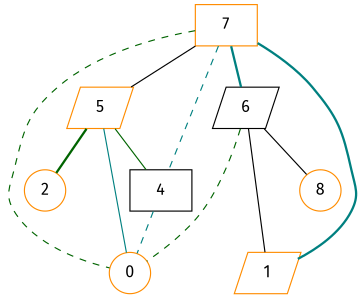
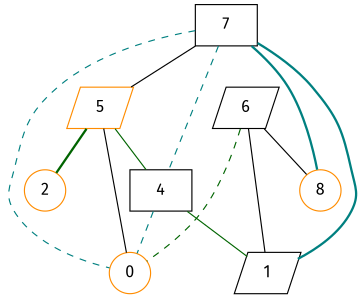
(226, 25) -> (226, 25)
(236, 67) -> (296, 102)
(26, 127) -> (26, 127)
(115, 191) -> (115, 191)
none -> (217, 234)
(268, 273) -> (268, 273)
